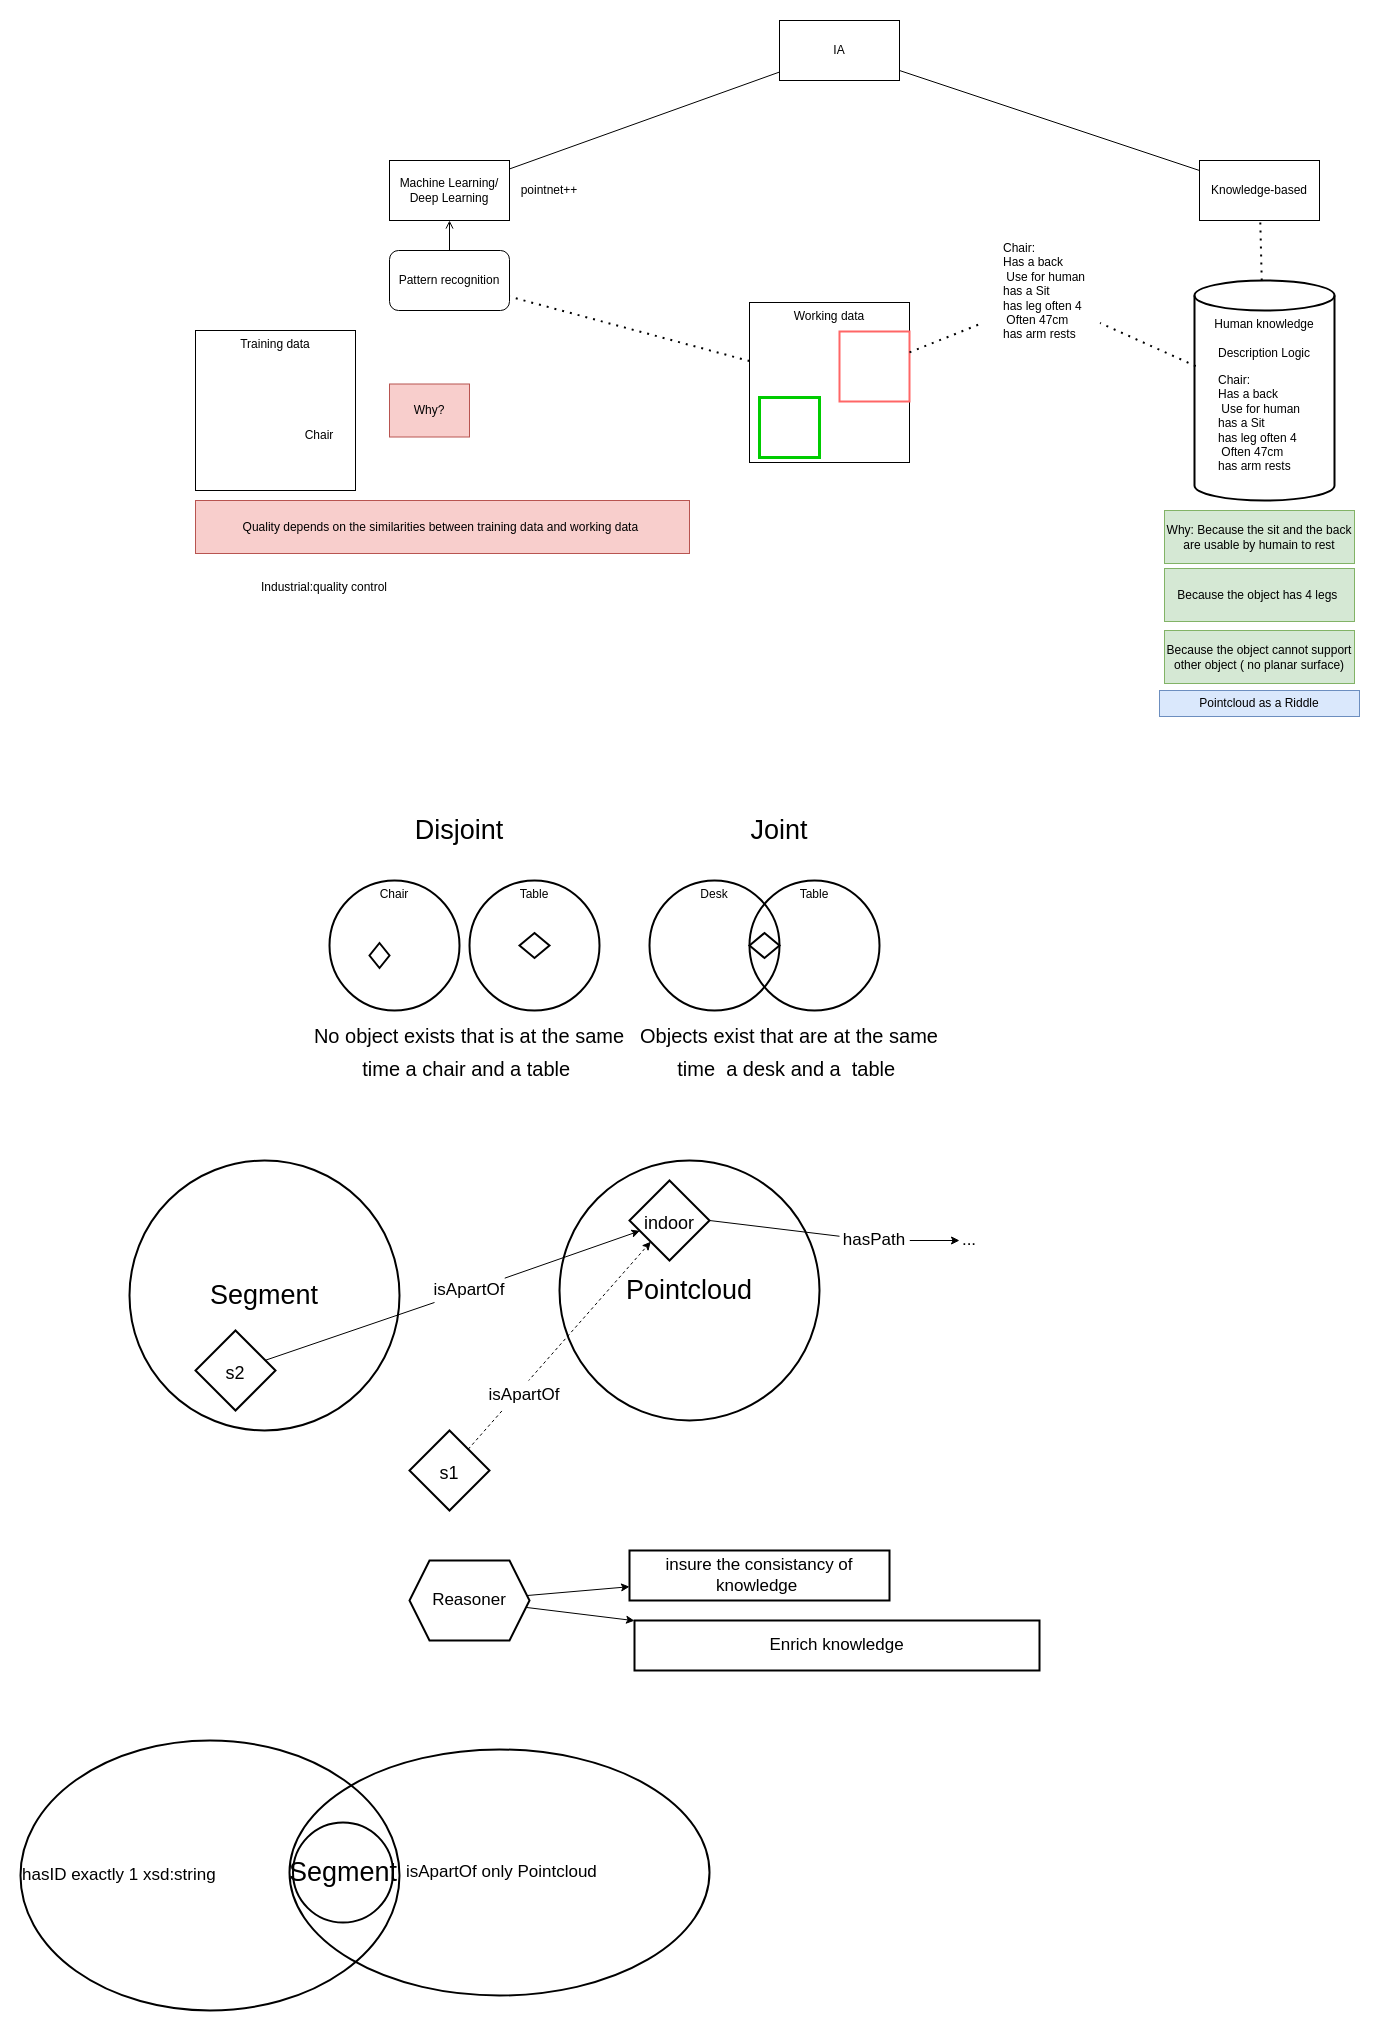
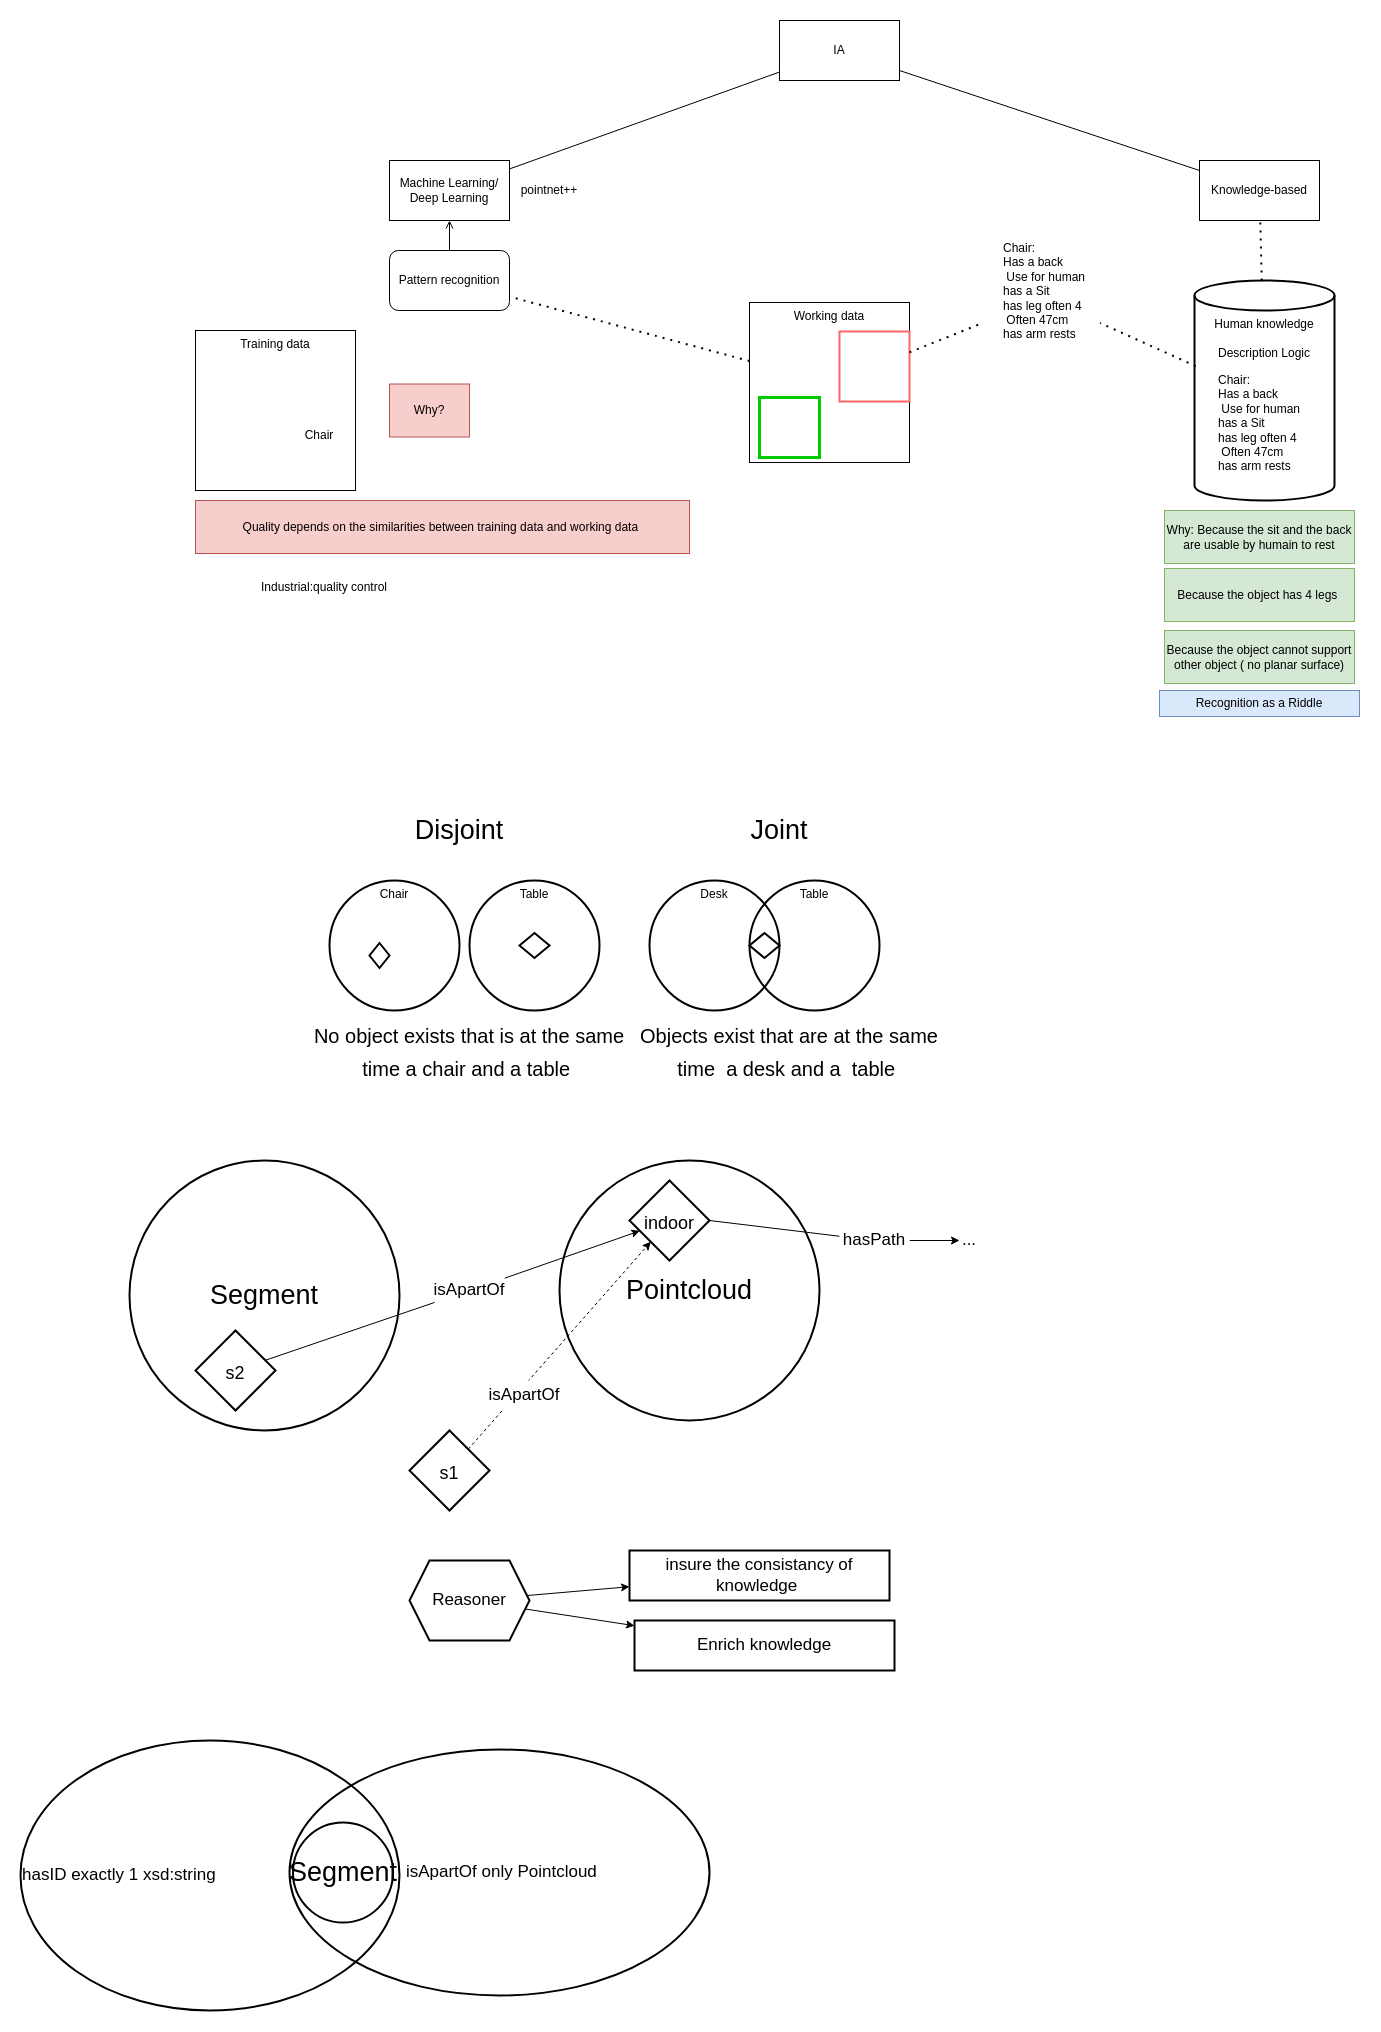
(1260, 704) -> (1260, 704)
(837, 1646) -> (765, 1646)
